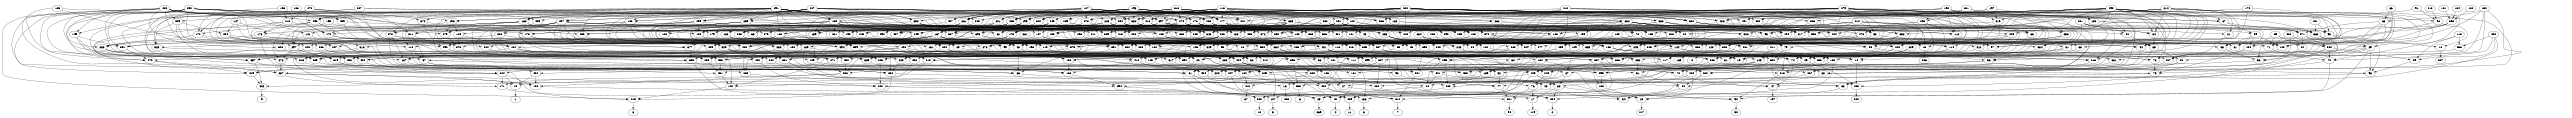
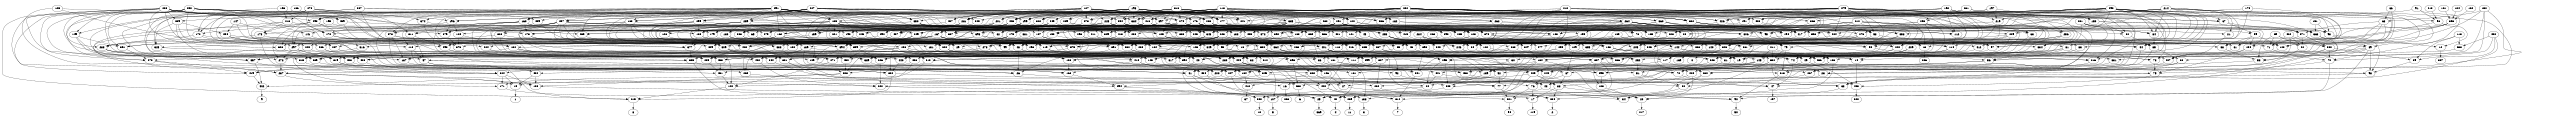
none -> (647, 41)
